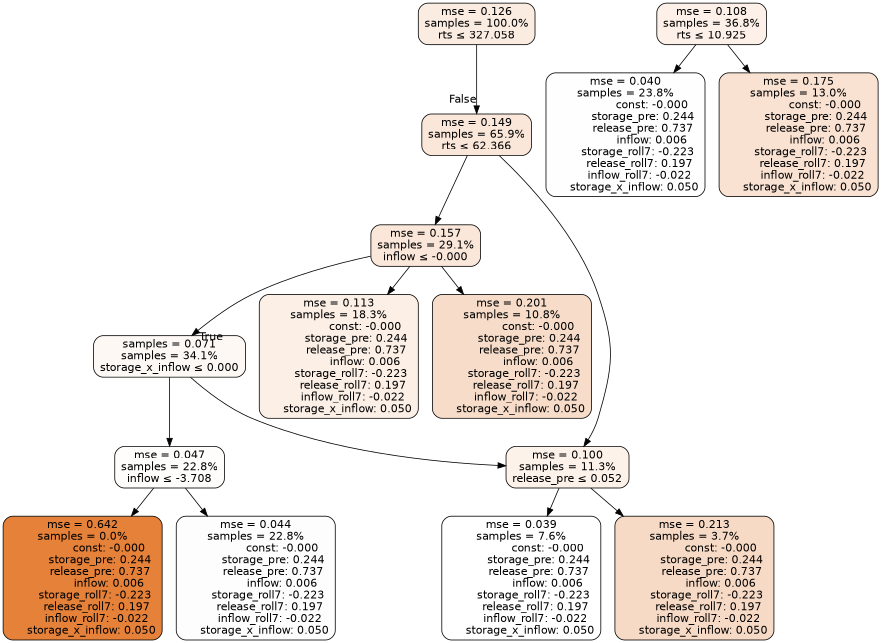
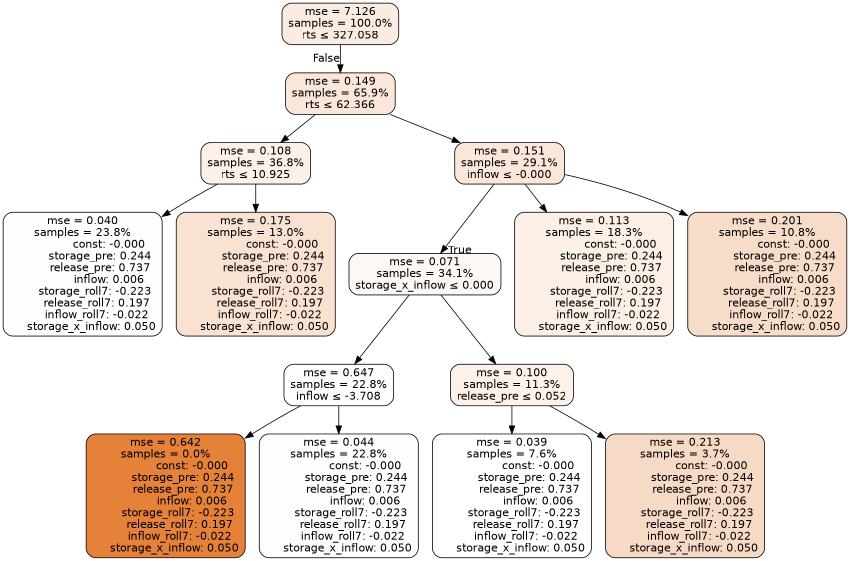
(477, 24) -> (340, 24)
(426, 246) -> (510, 163)
(594, 285) -> (301, 126)
(170, 356) -> (425, 274)
(170, 467) -> (339, 385)
